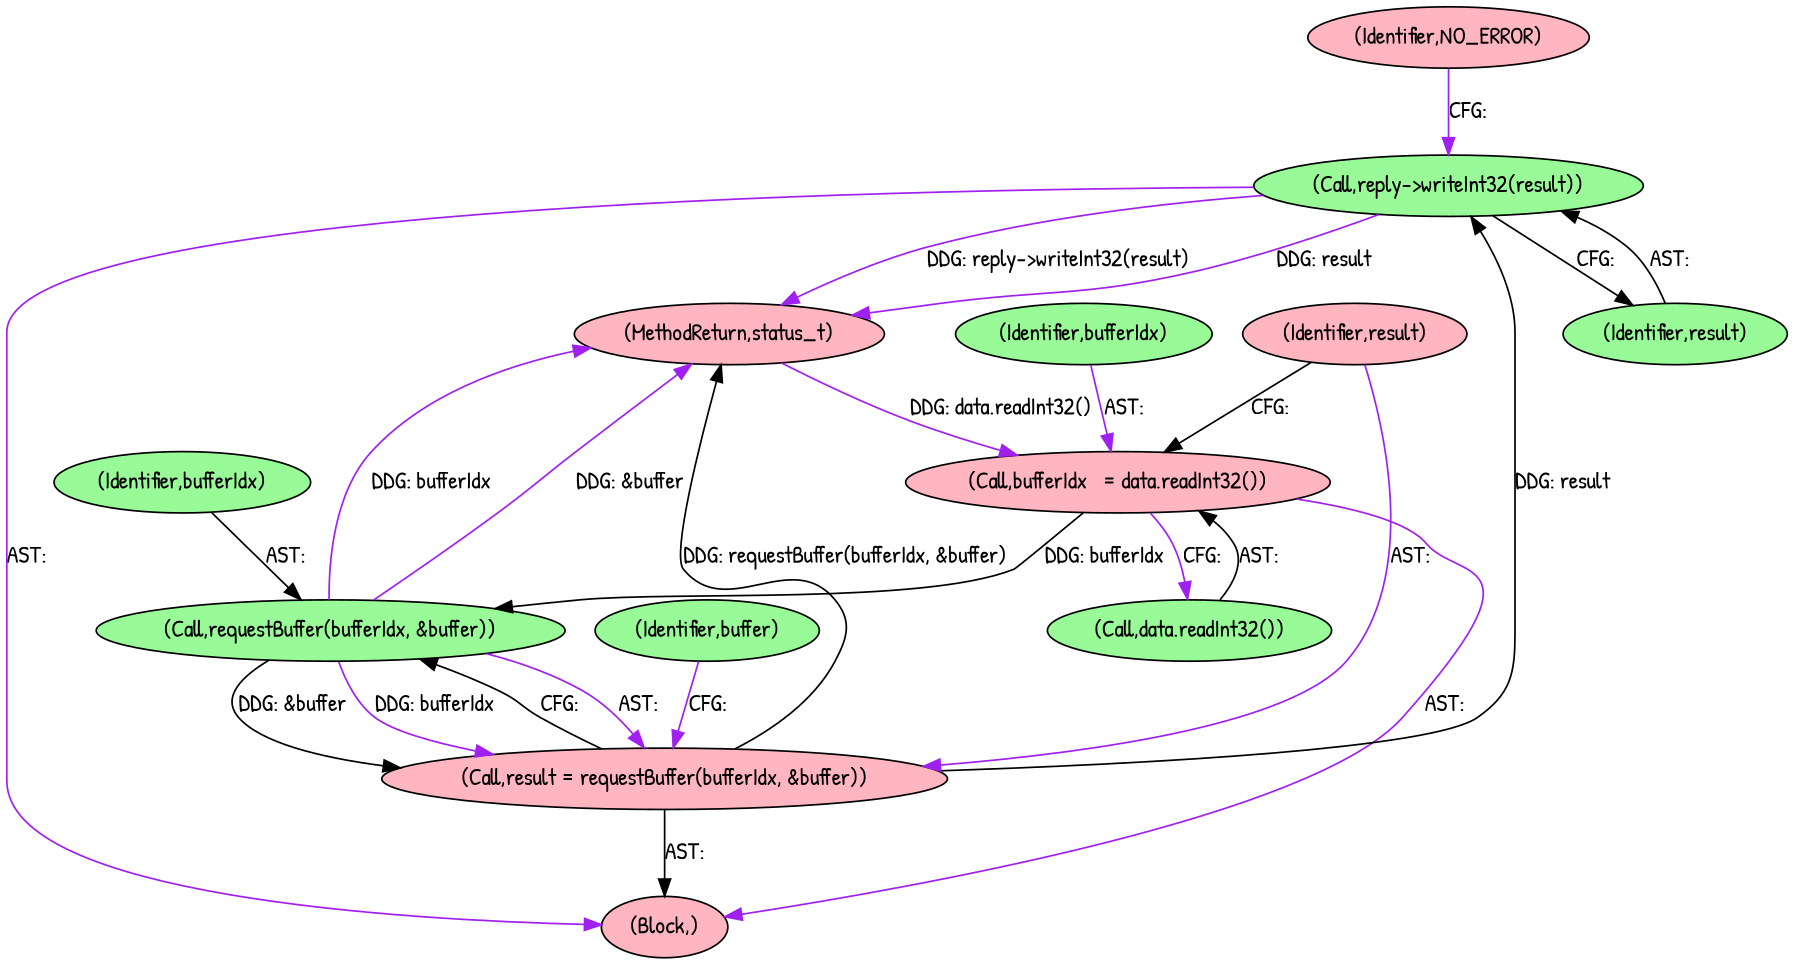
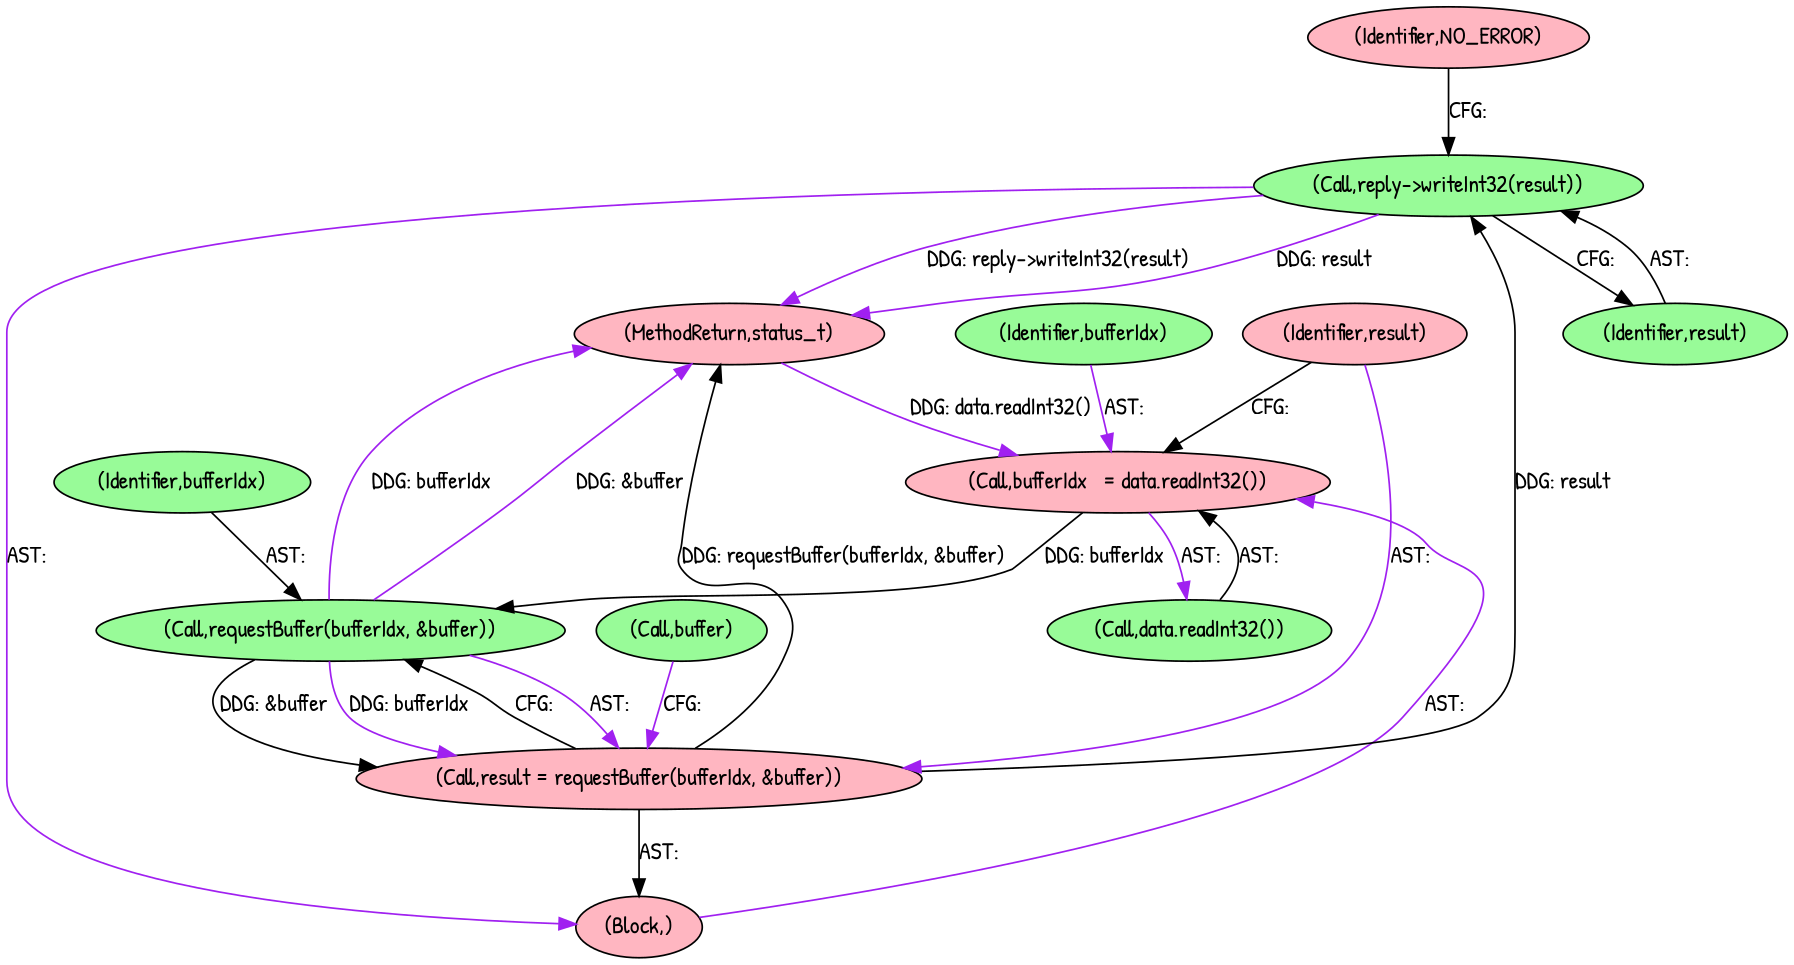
(1449, 103) -> (1449, 103)
(1205, 556) -> (1204, 556)
(707, 631) -> (682, 631)
(1260, 796) -> (1231, 805)
